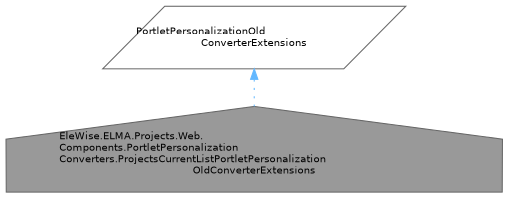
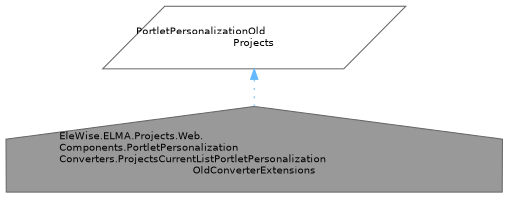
(254, 38) -> (254, 38)
